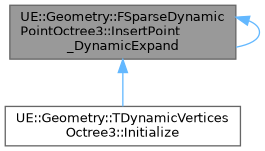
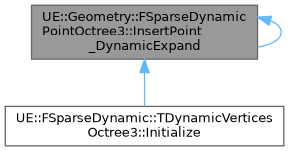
(123, 126) -> (145, 126)
